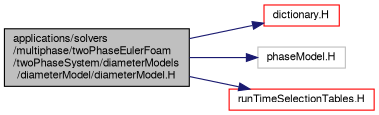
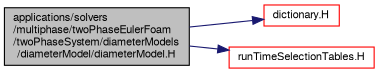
(302, 58) -> none
